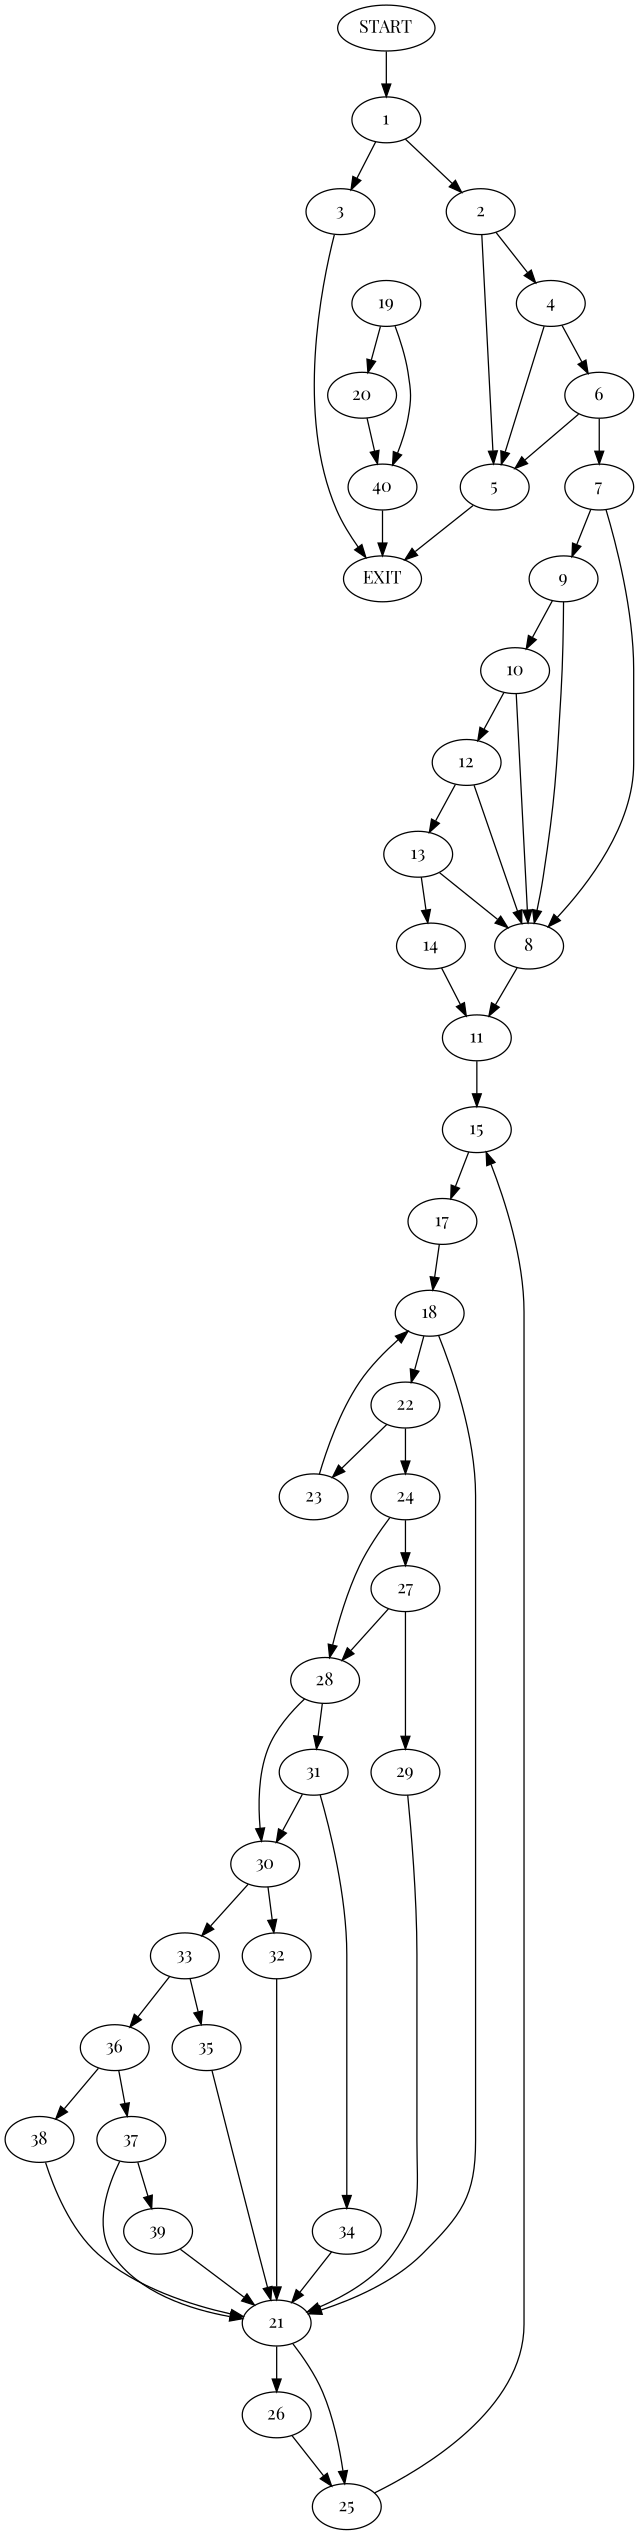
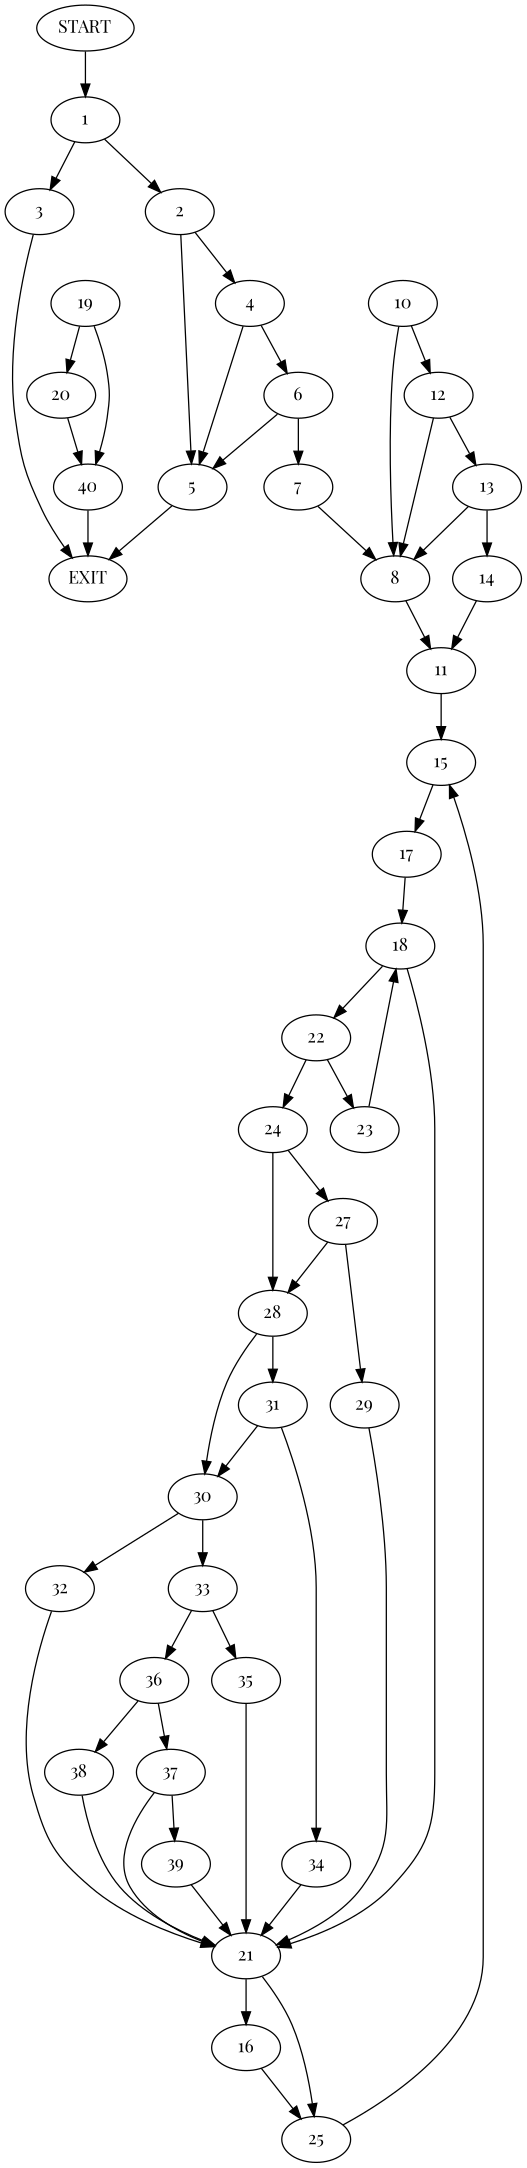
(564, 579) -> none
(277, 2415) -> (246, 2048)
